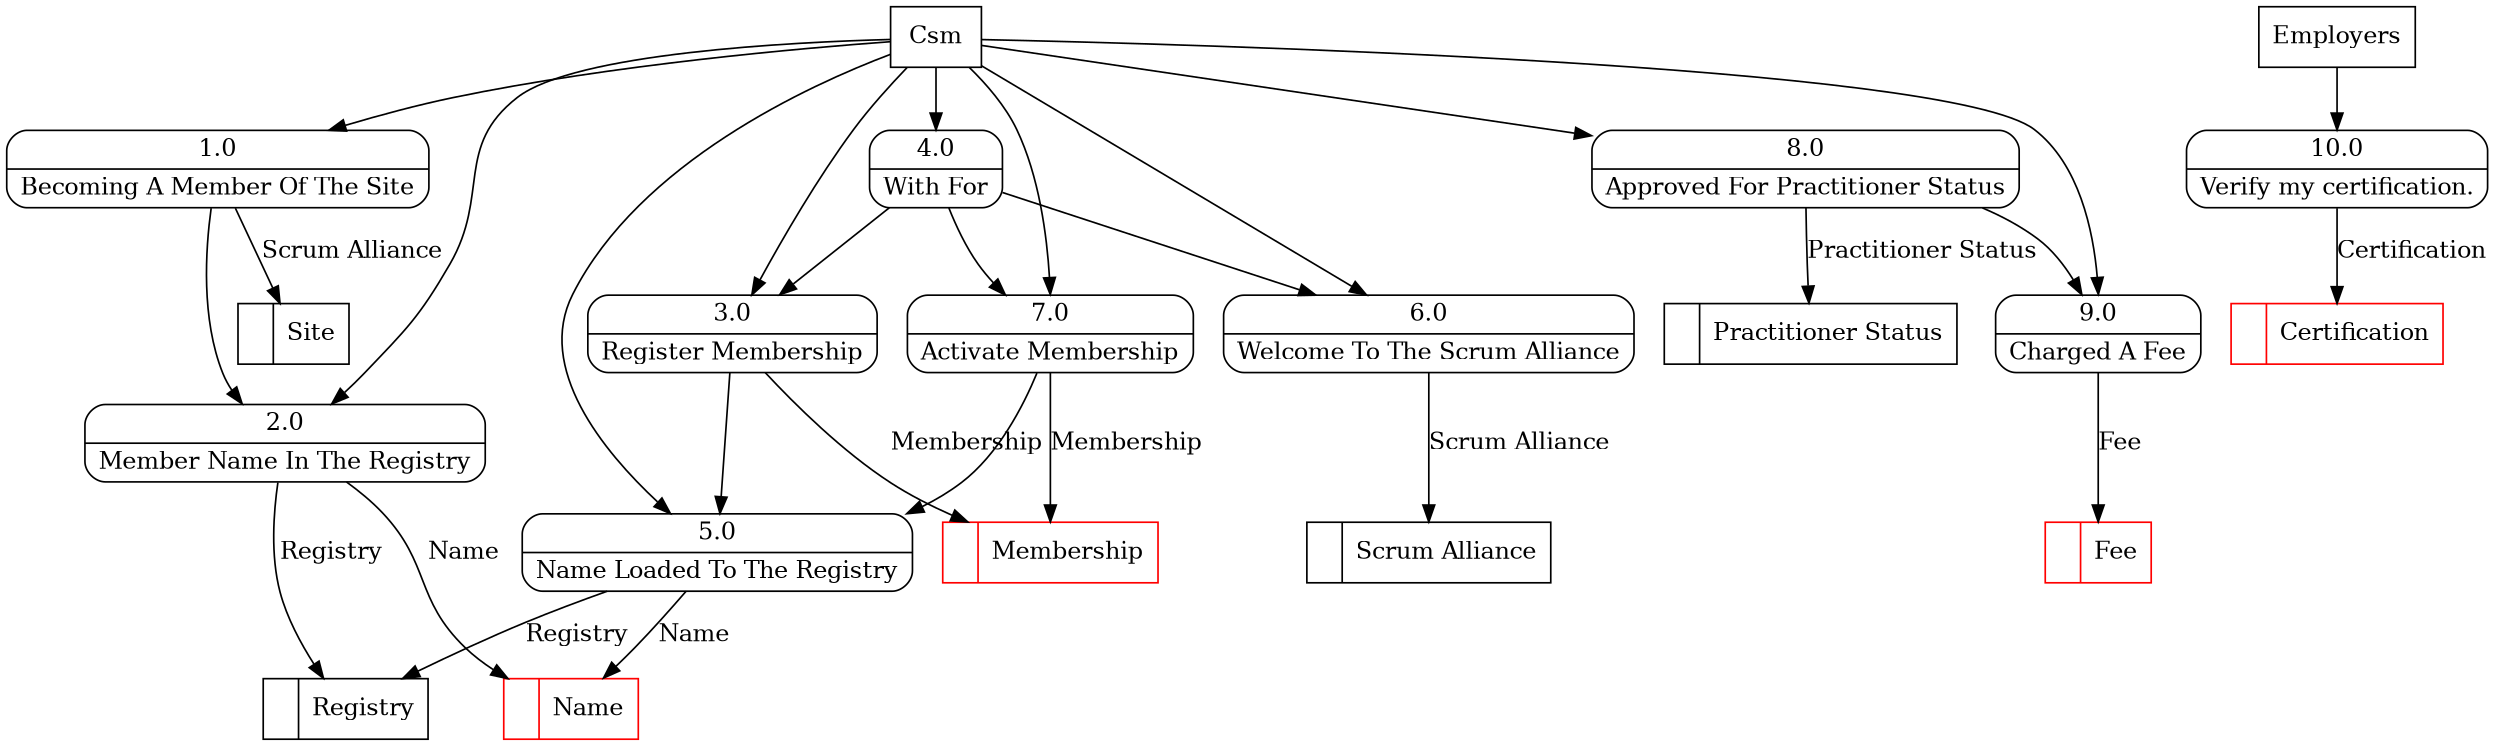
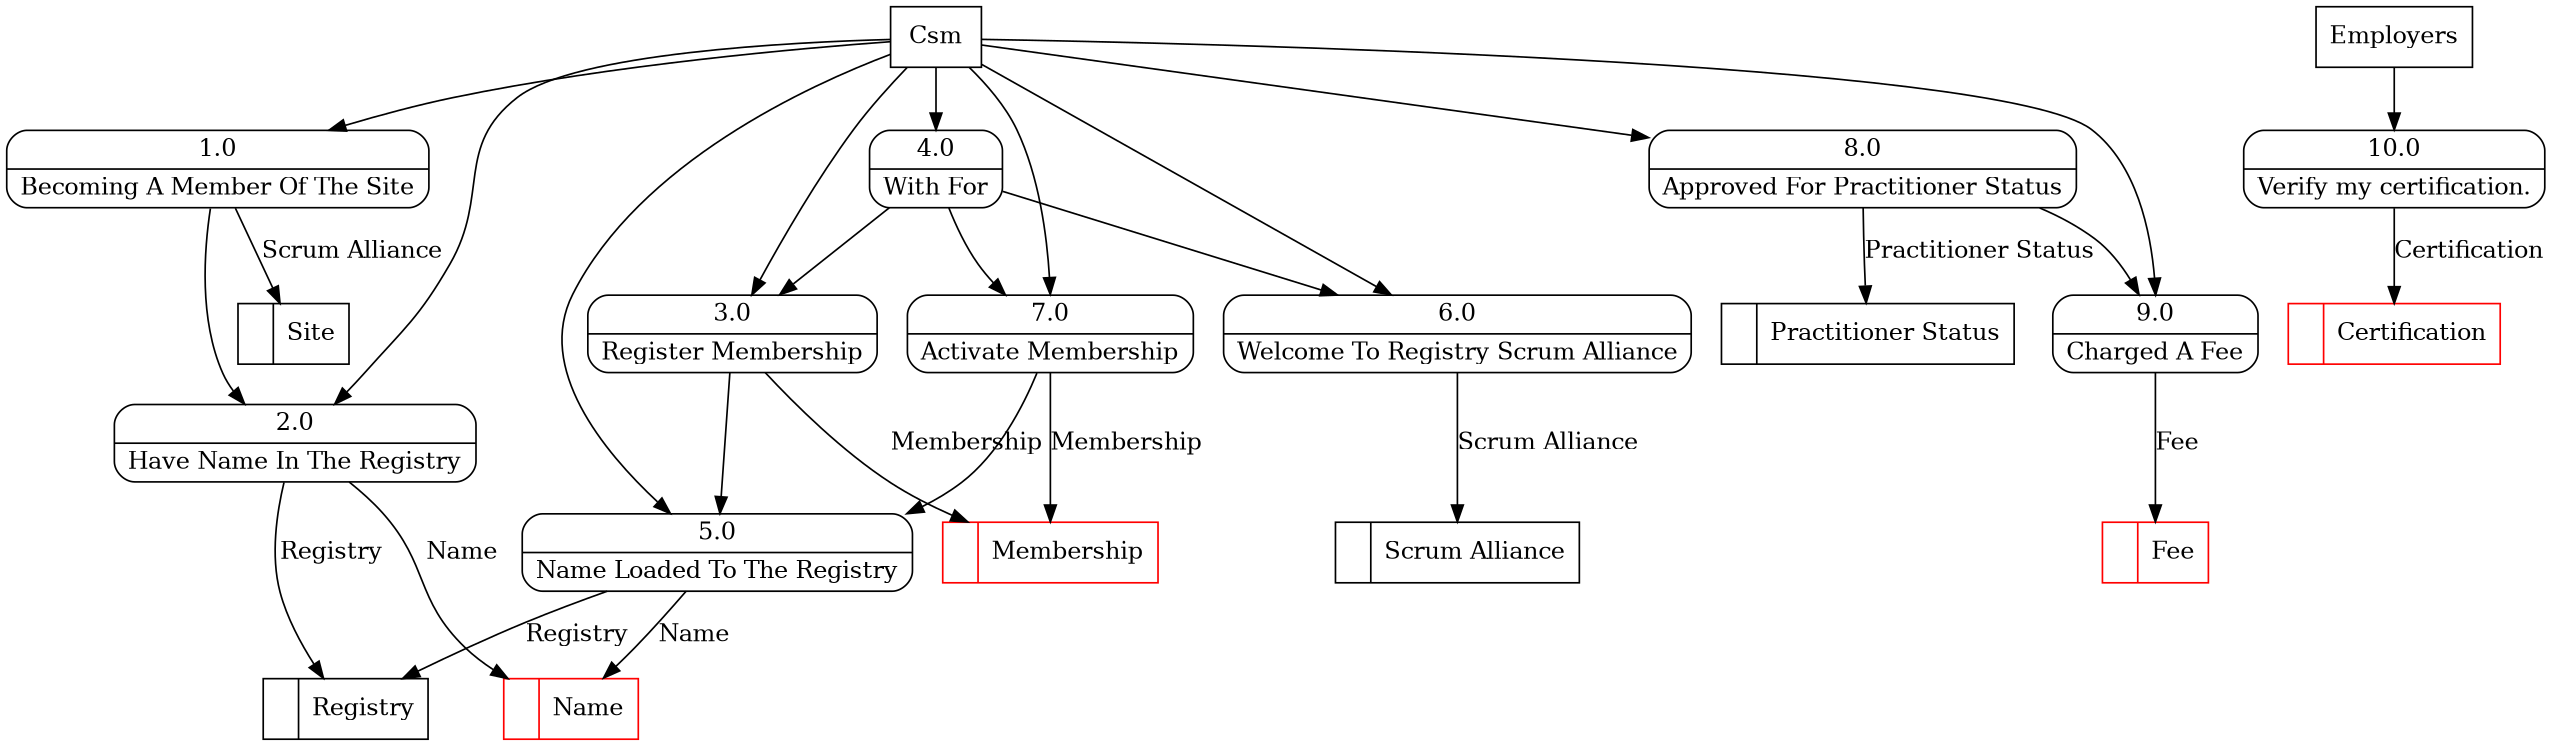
(1429, 352) -> (1457, 352)
(285, 462) -> (295, 462)
